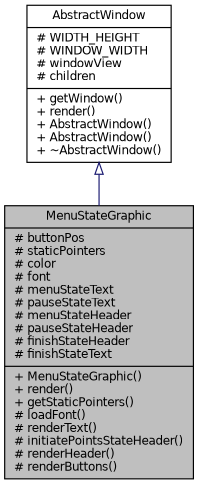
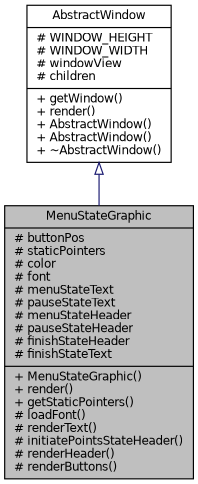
(88, 38) -> (95, 38)
